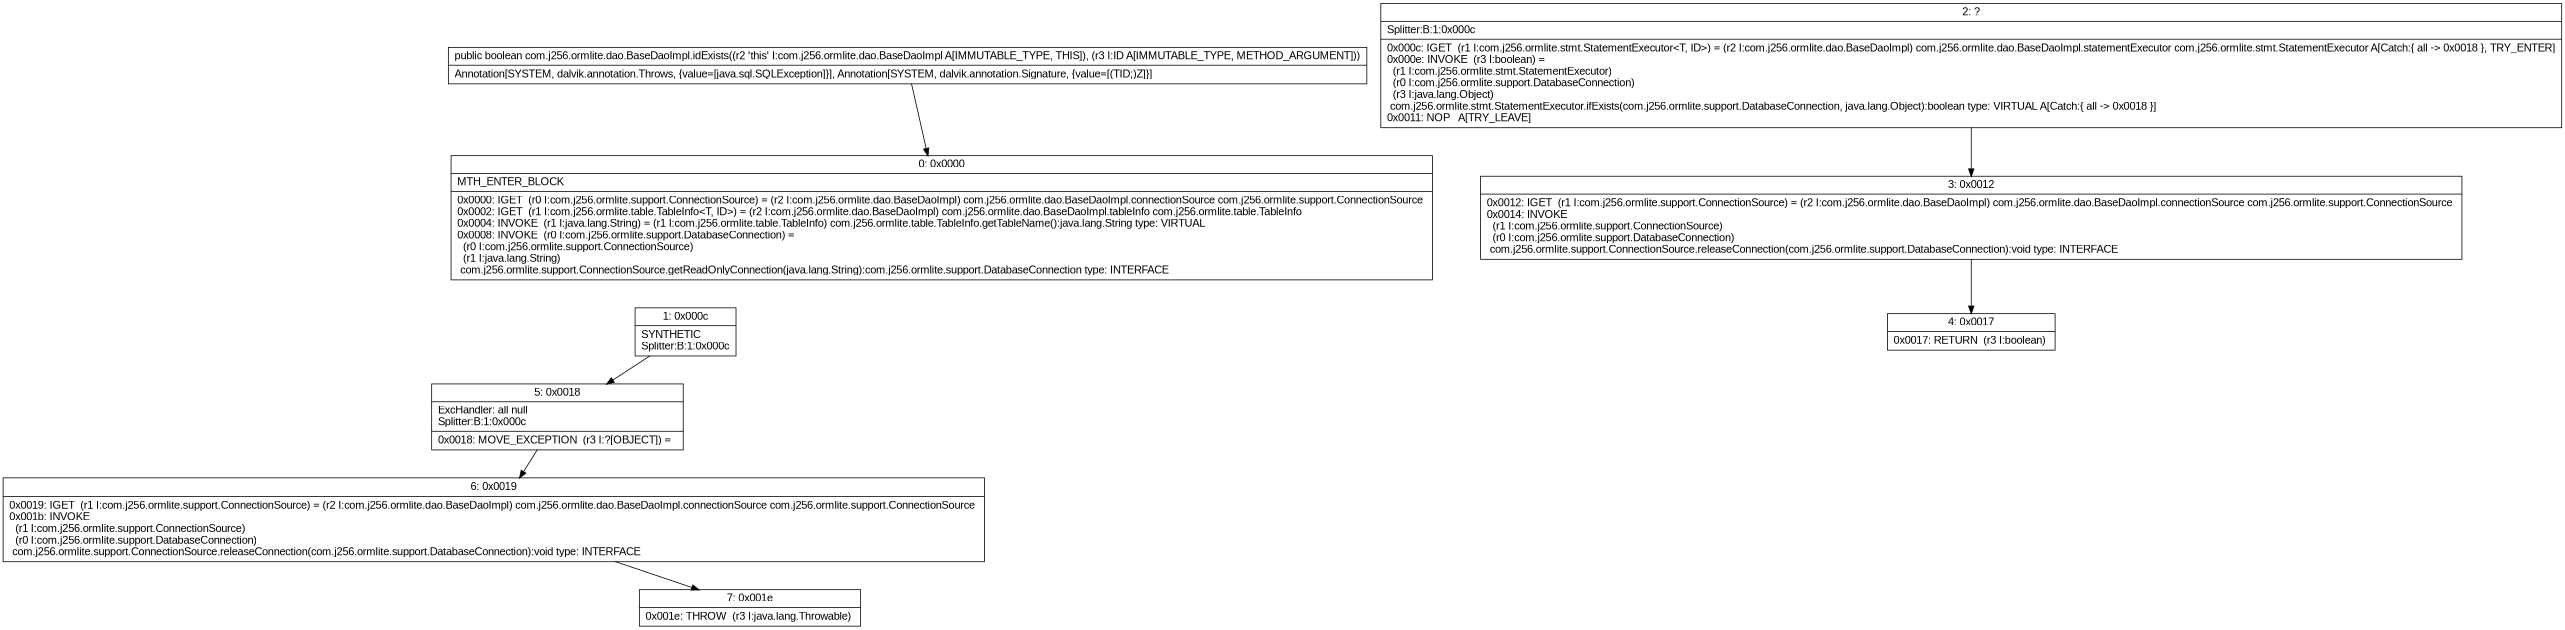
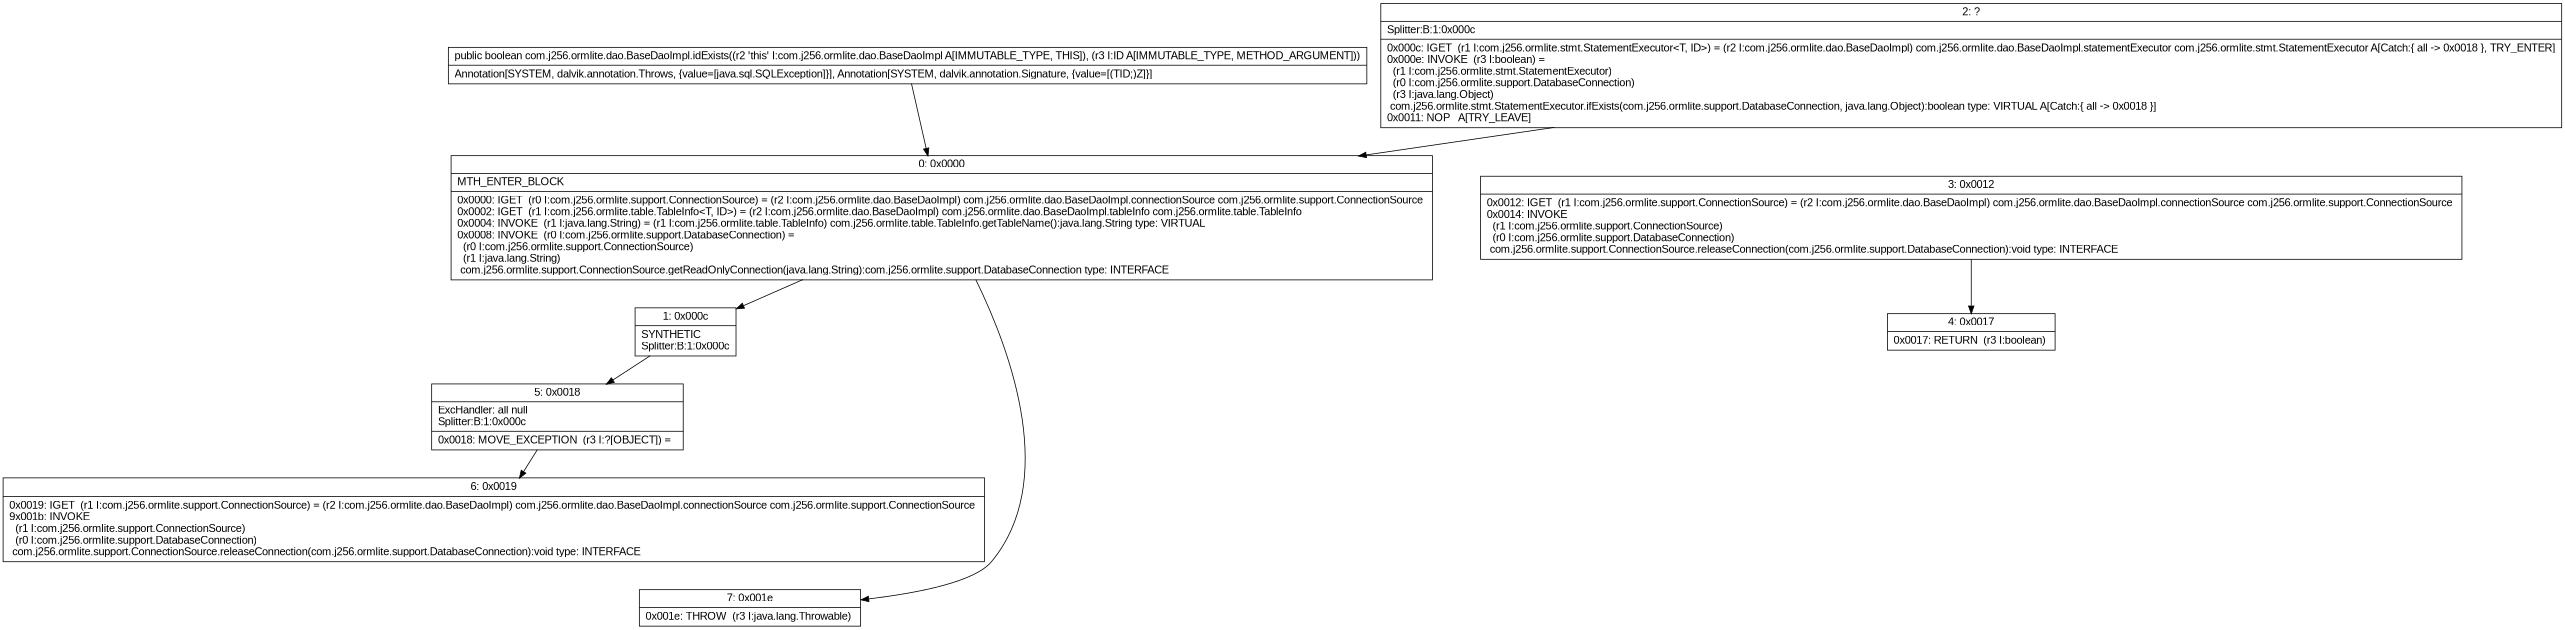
(1971, 148) -> (1460, 141)
none -> (773, 293)
(53, 517) -> (53, 517)
(653, 574) -> (1023, 485)
